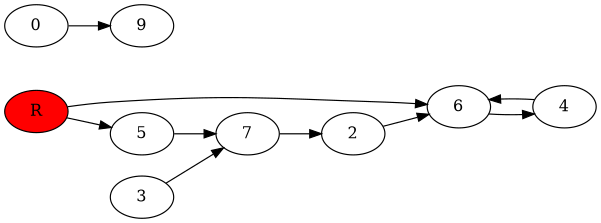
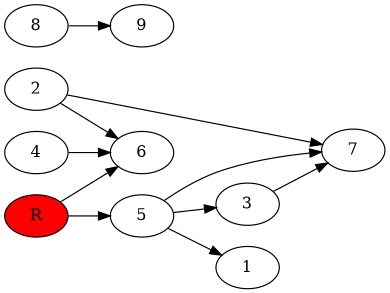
(36, 26) -> (36, 26)
(506, 115) -> none
(295, 134) -> (189, 119)
none -> (189, 211)
none -> (248, 268)
